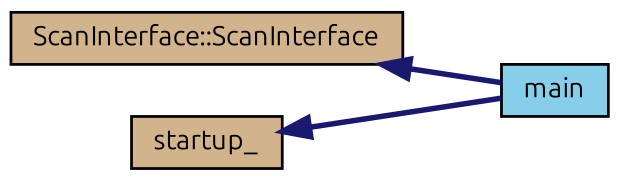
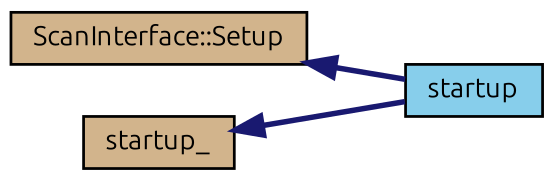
(207, 38) -> (159, 38)
(555, 90) -> (474, 90)
